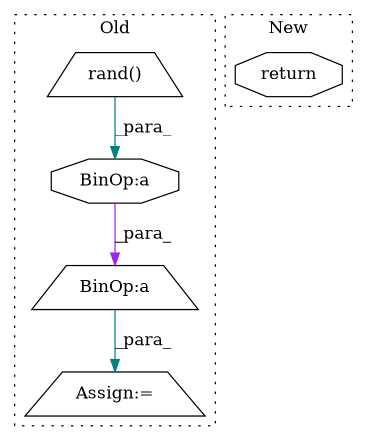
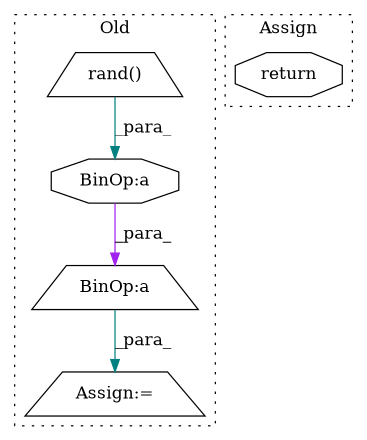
(289, 29) -> (289, 29)
